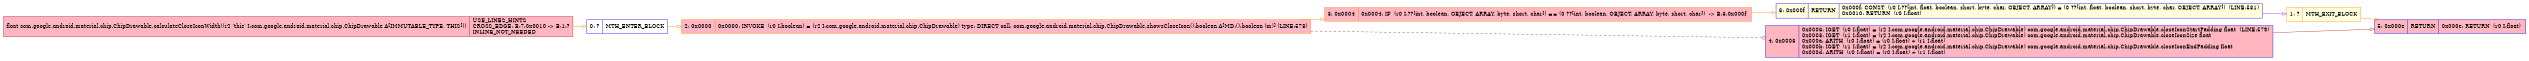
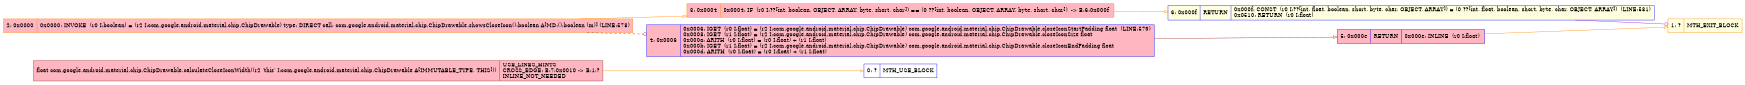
(1883, 14) -> (1275, 15)
(2272, 14) -> (1620, 22)
(2368, 19) -> (1574, 31)
(635, 26) -> (908, 71)
(2482, 26) -> (1443, 36)
(673, 27) -> none
